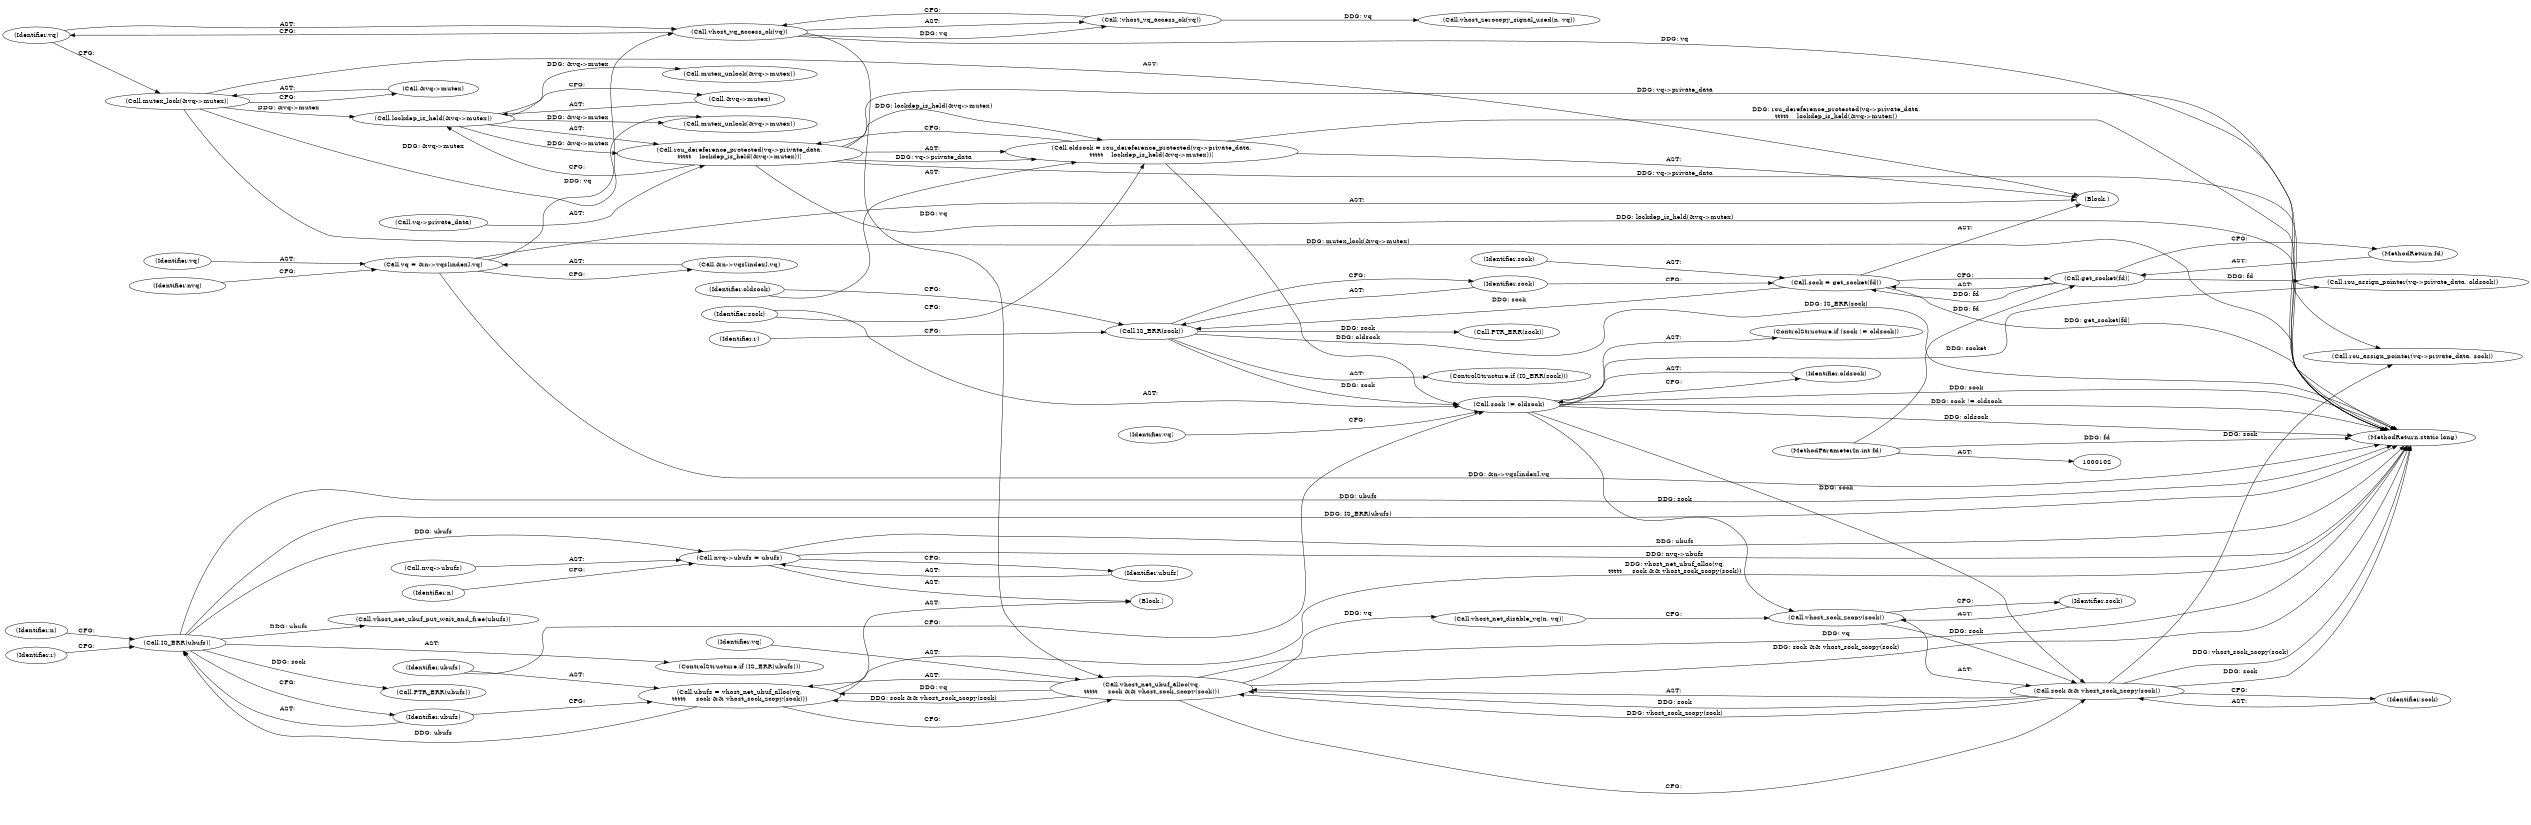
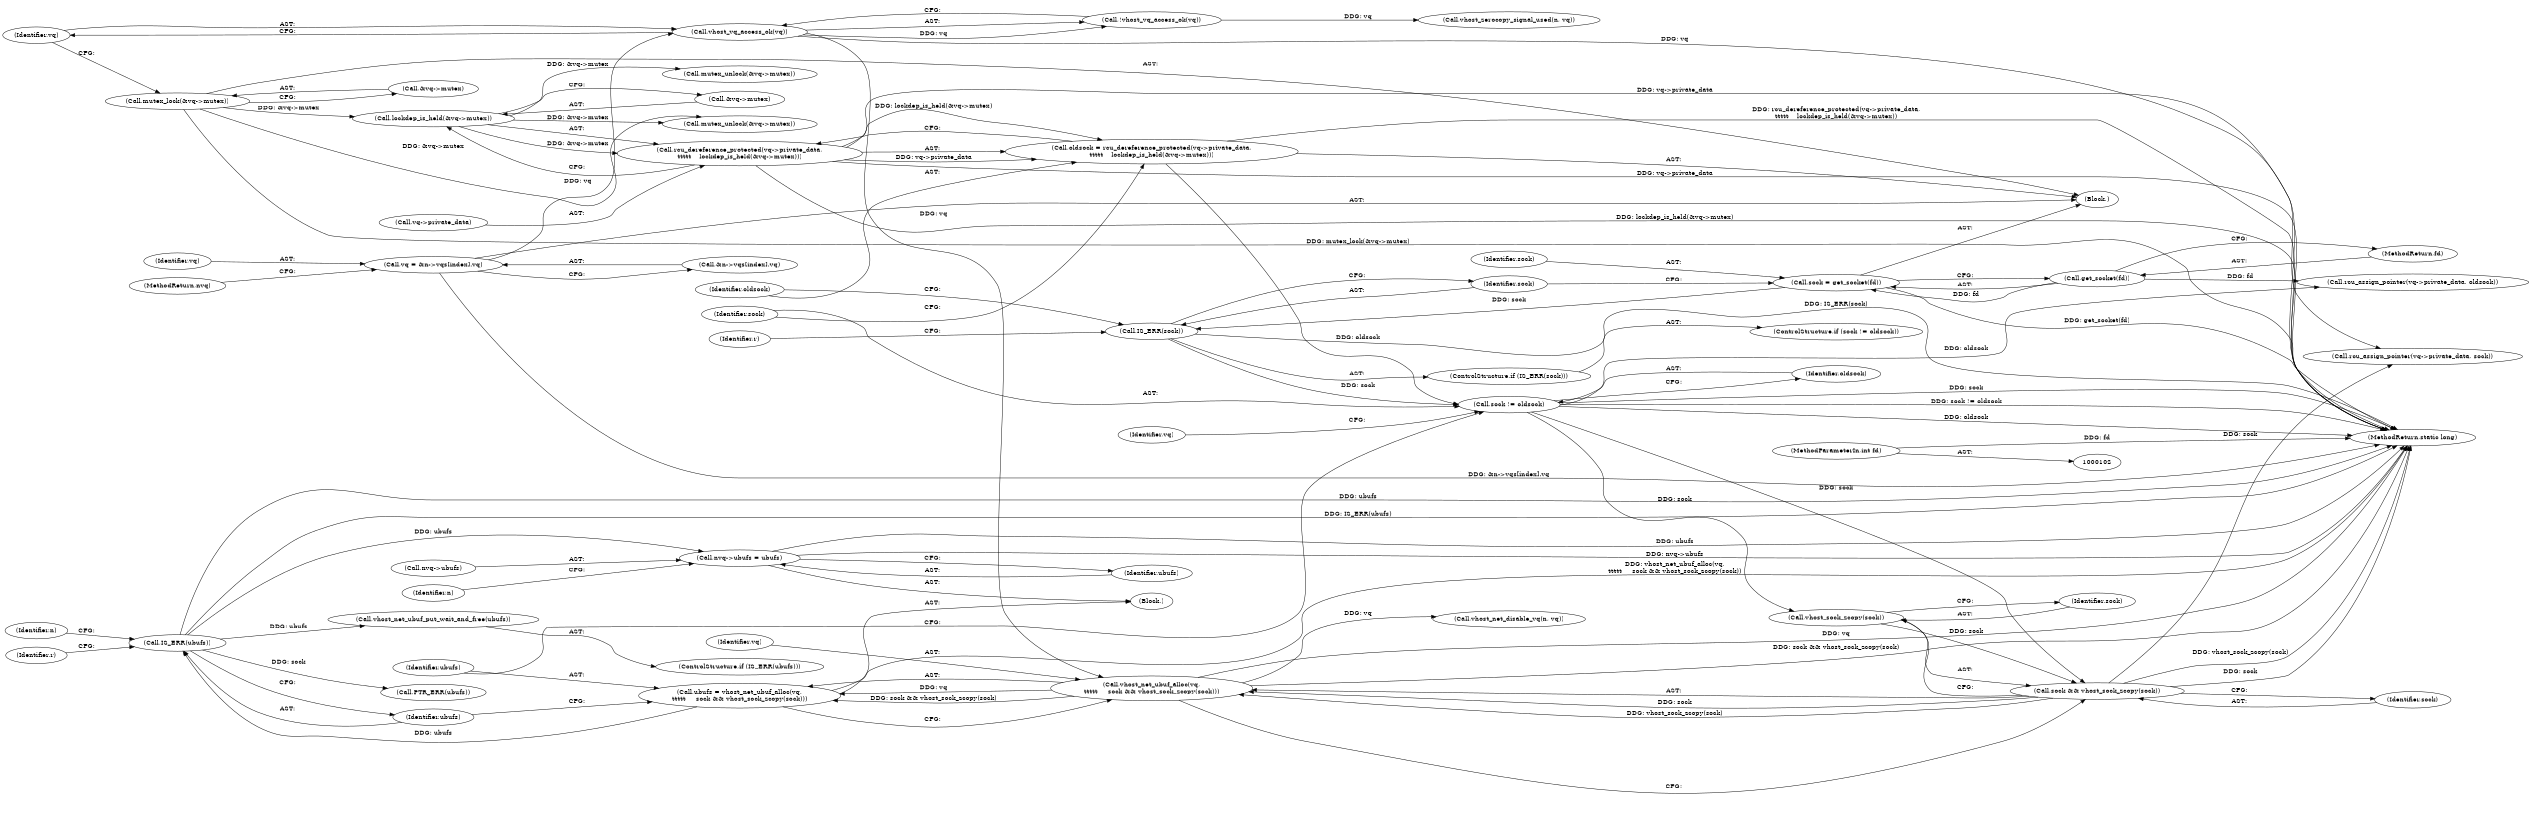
(177, 286) -> (177, 286)
(1509, 332) -> none
(1937, 339) -> none
(1647, 343) -> (1655, 326)
(1966, 349) -> (1966, 349)
(1675, 618) -> (1935, 693)
(445, 651) -> (572, 636)
